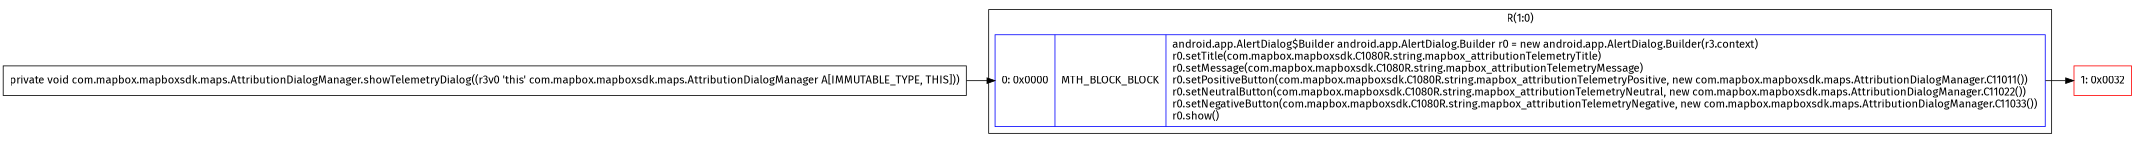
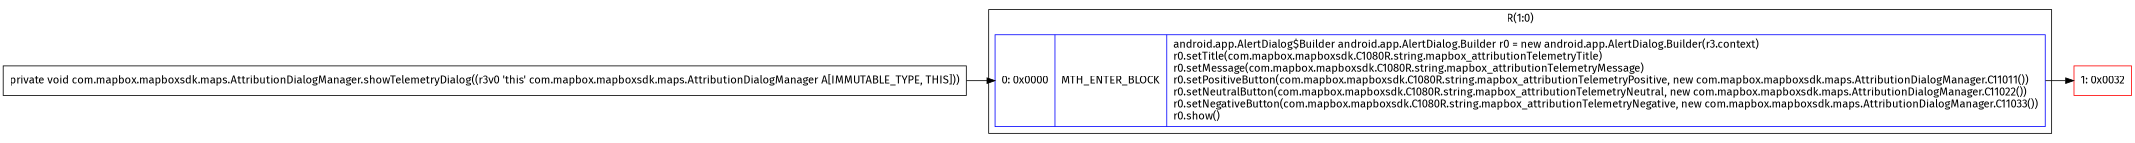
(1110, 80) -> (1111, 80)
